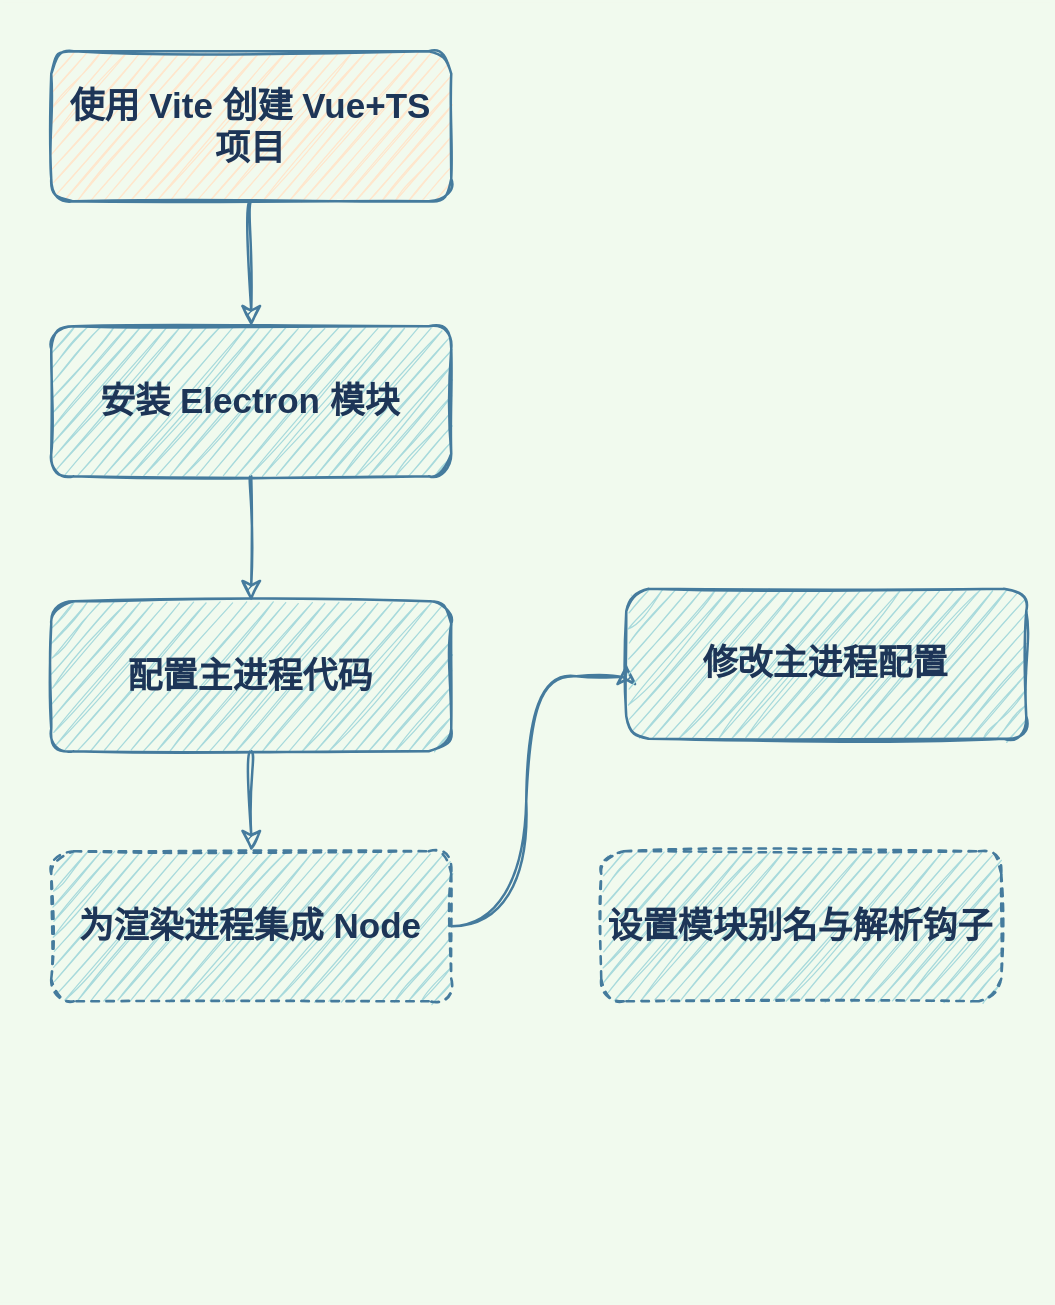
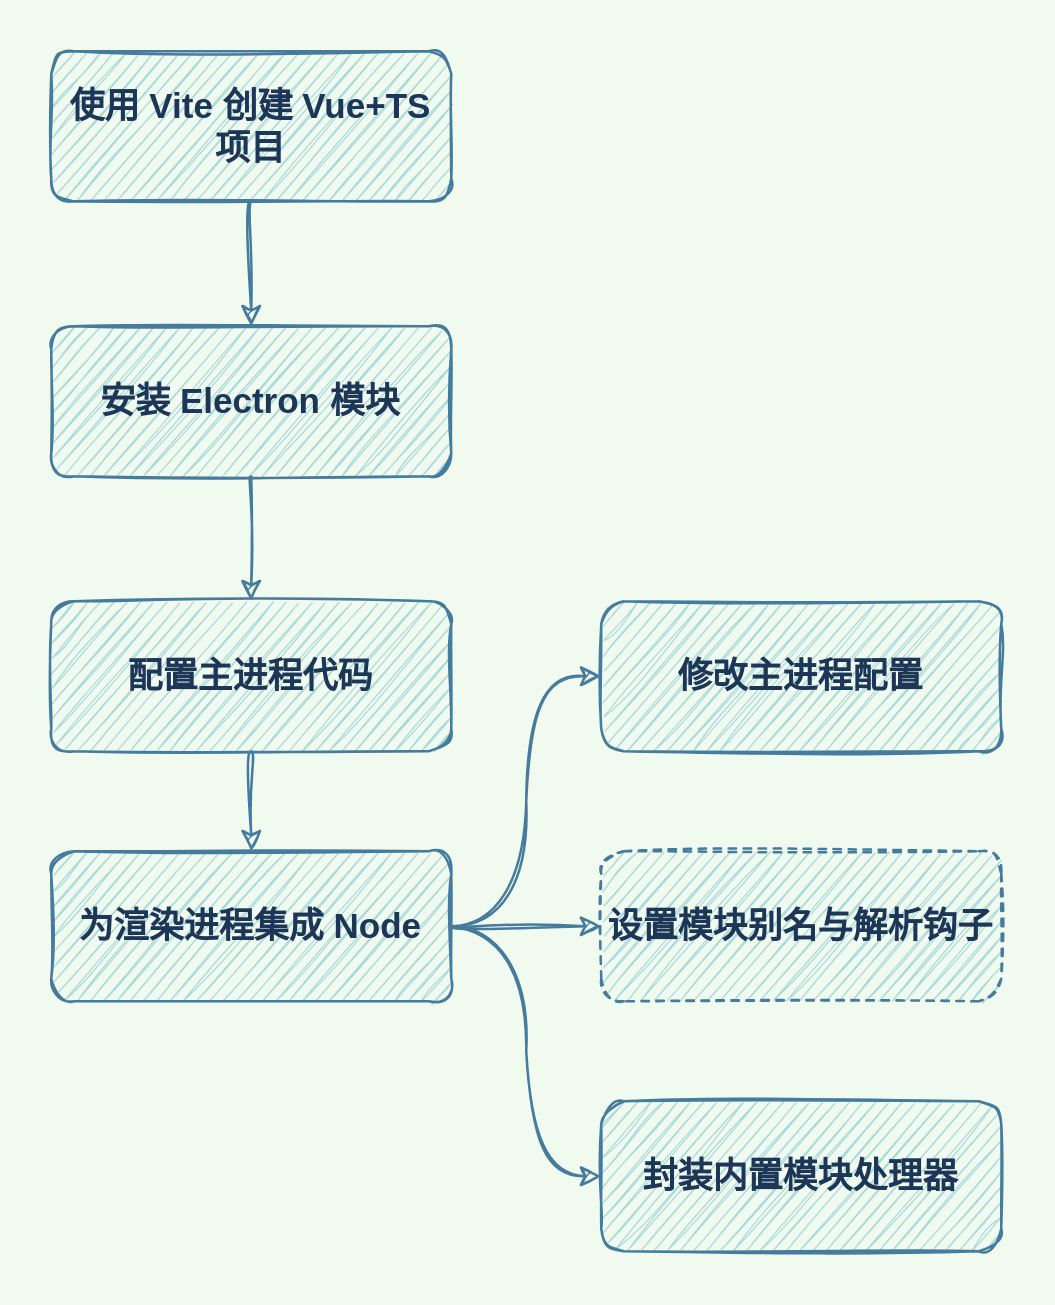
(251, 126) -> (251, 126)
(826, 664) -> (801, 676)
(251, 926) -> (251, 926)
none -> (531, 926)
none -> (526, 1056)
none -> (801, 1176)
